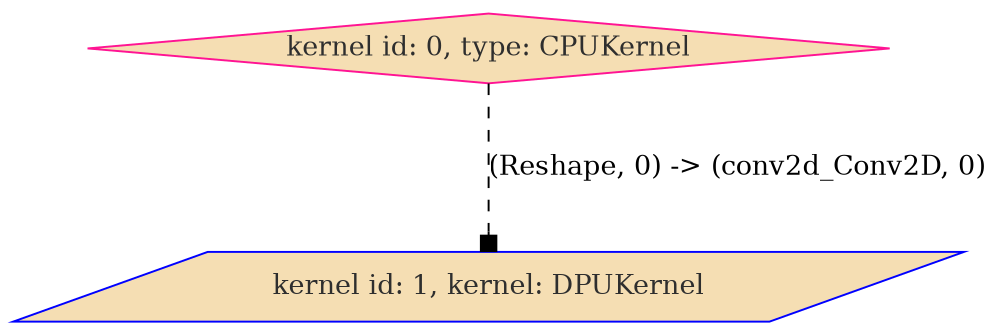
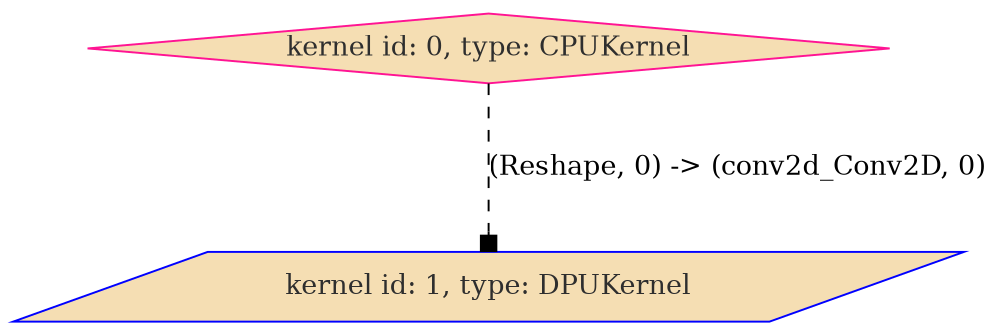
(489, 287) -> (489, 287)
